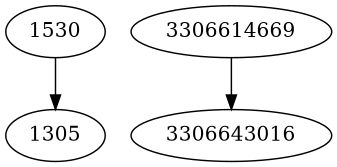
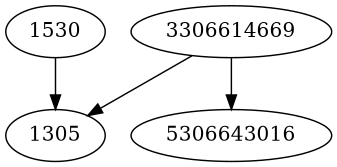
none -> (146, 82)
(231, 136) -> (231, 136)
